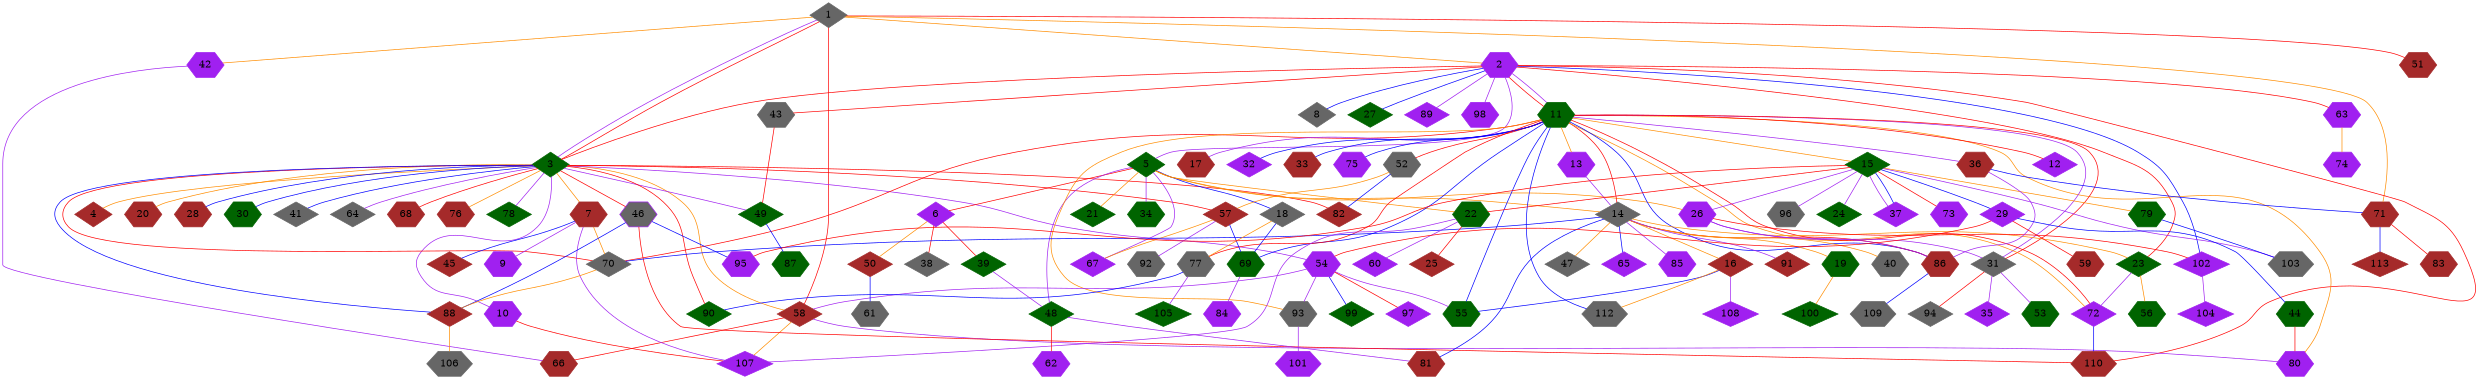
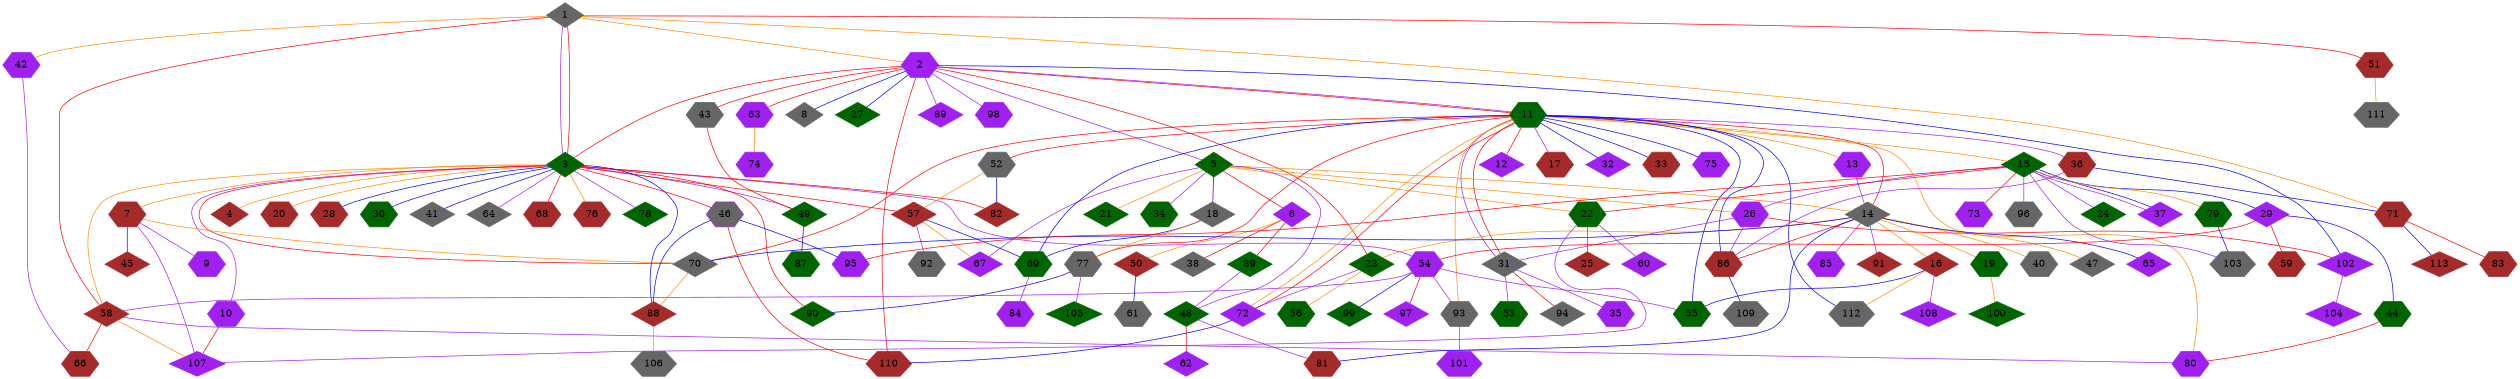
none -> (2377, 115)
(1987, 314) -> (1616, 314)
(1051, 364) -> (1186, 364)
